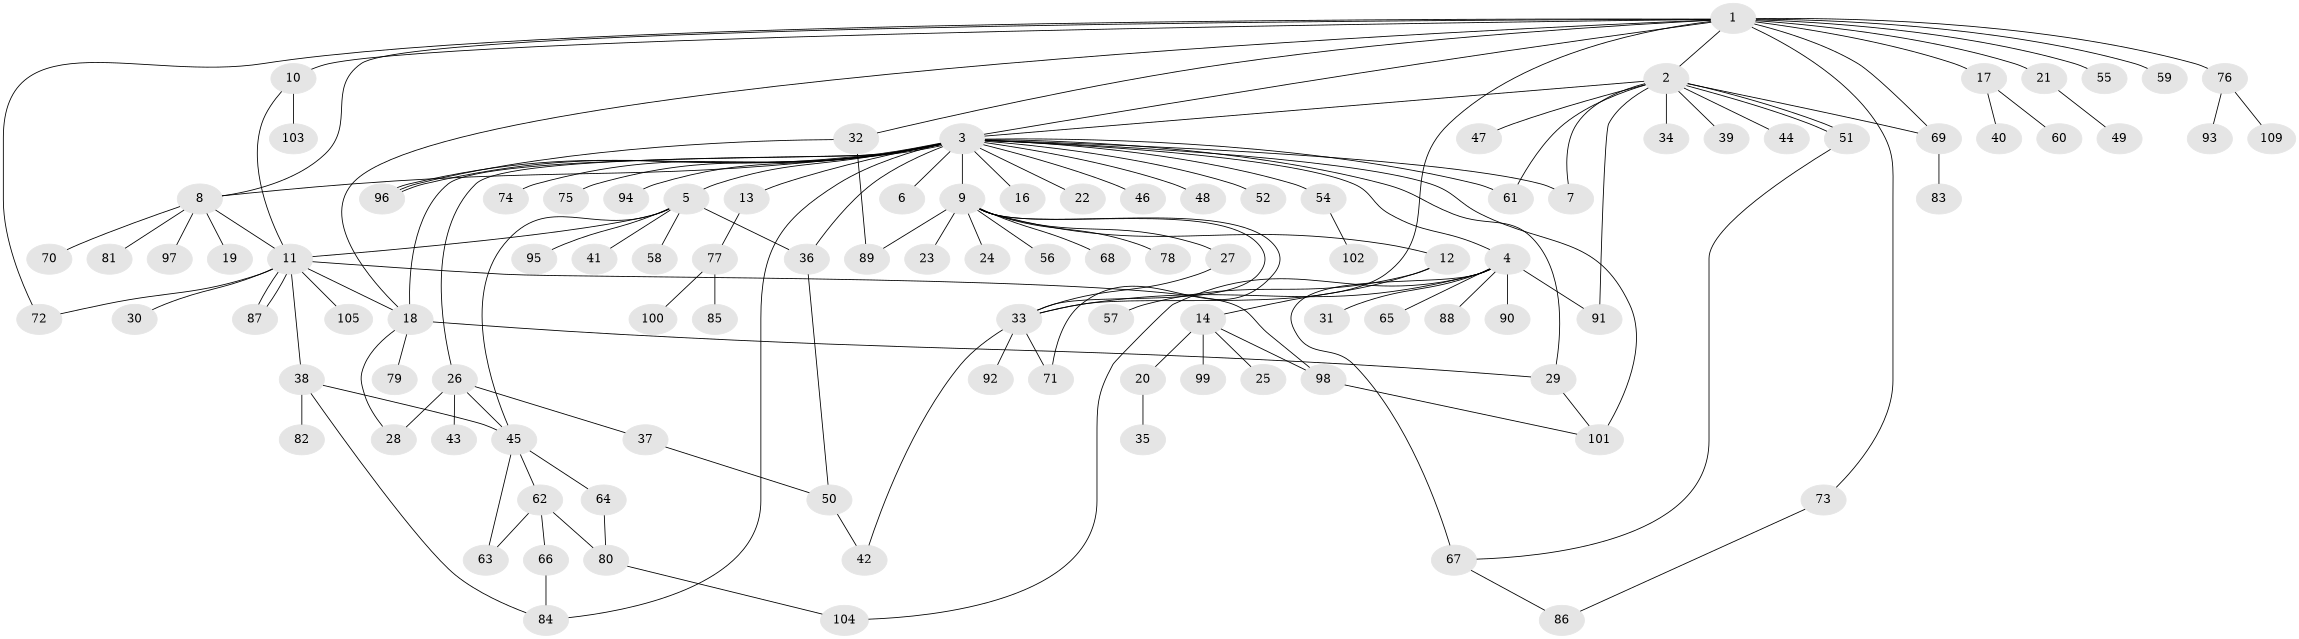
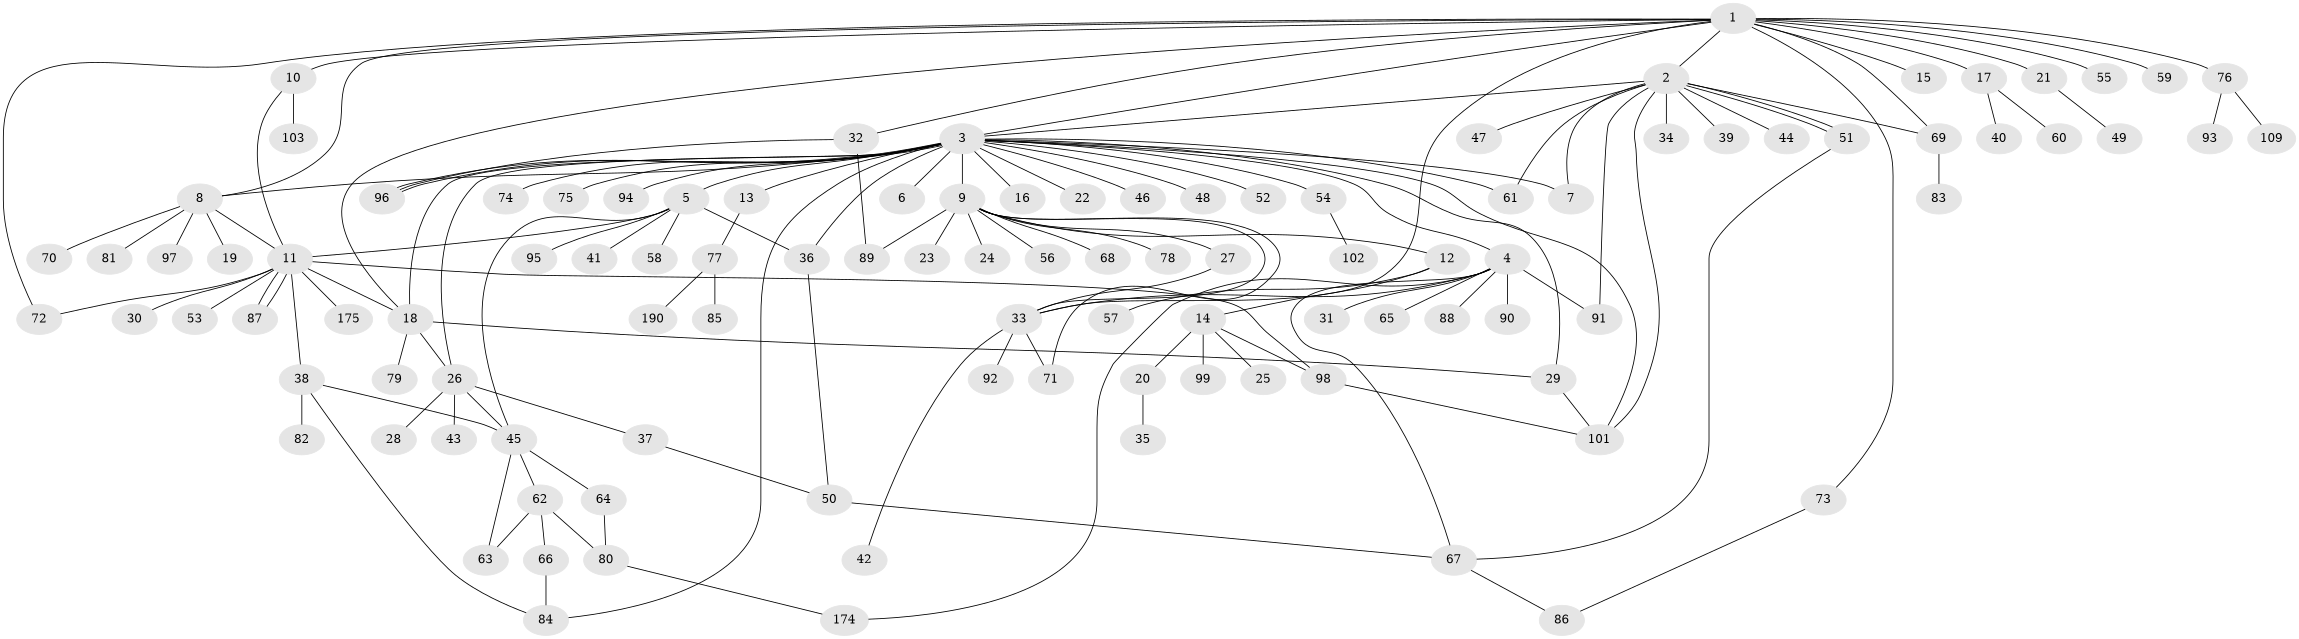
none -> (1924, 79)
none -> (1653, 263)
none -> (195, 319)
(349, 319) -> (349, 319)
(653, 319) -> (653, 319)
(361, 375) -> (433, 350)
(847, 530) -> (1142, 530)
(844, 620) -> (844, 620)
